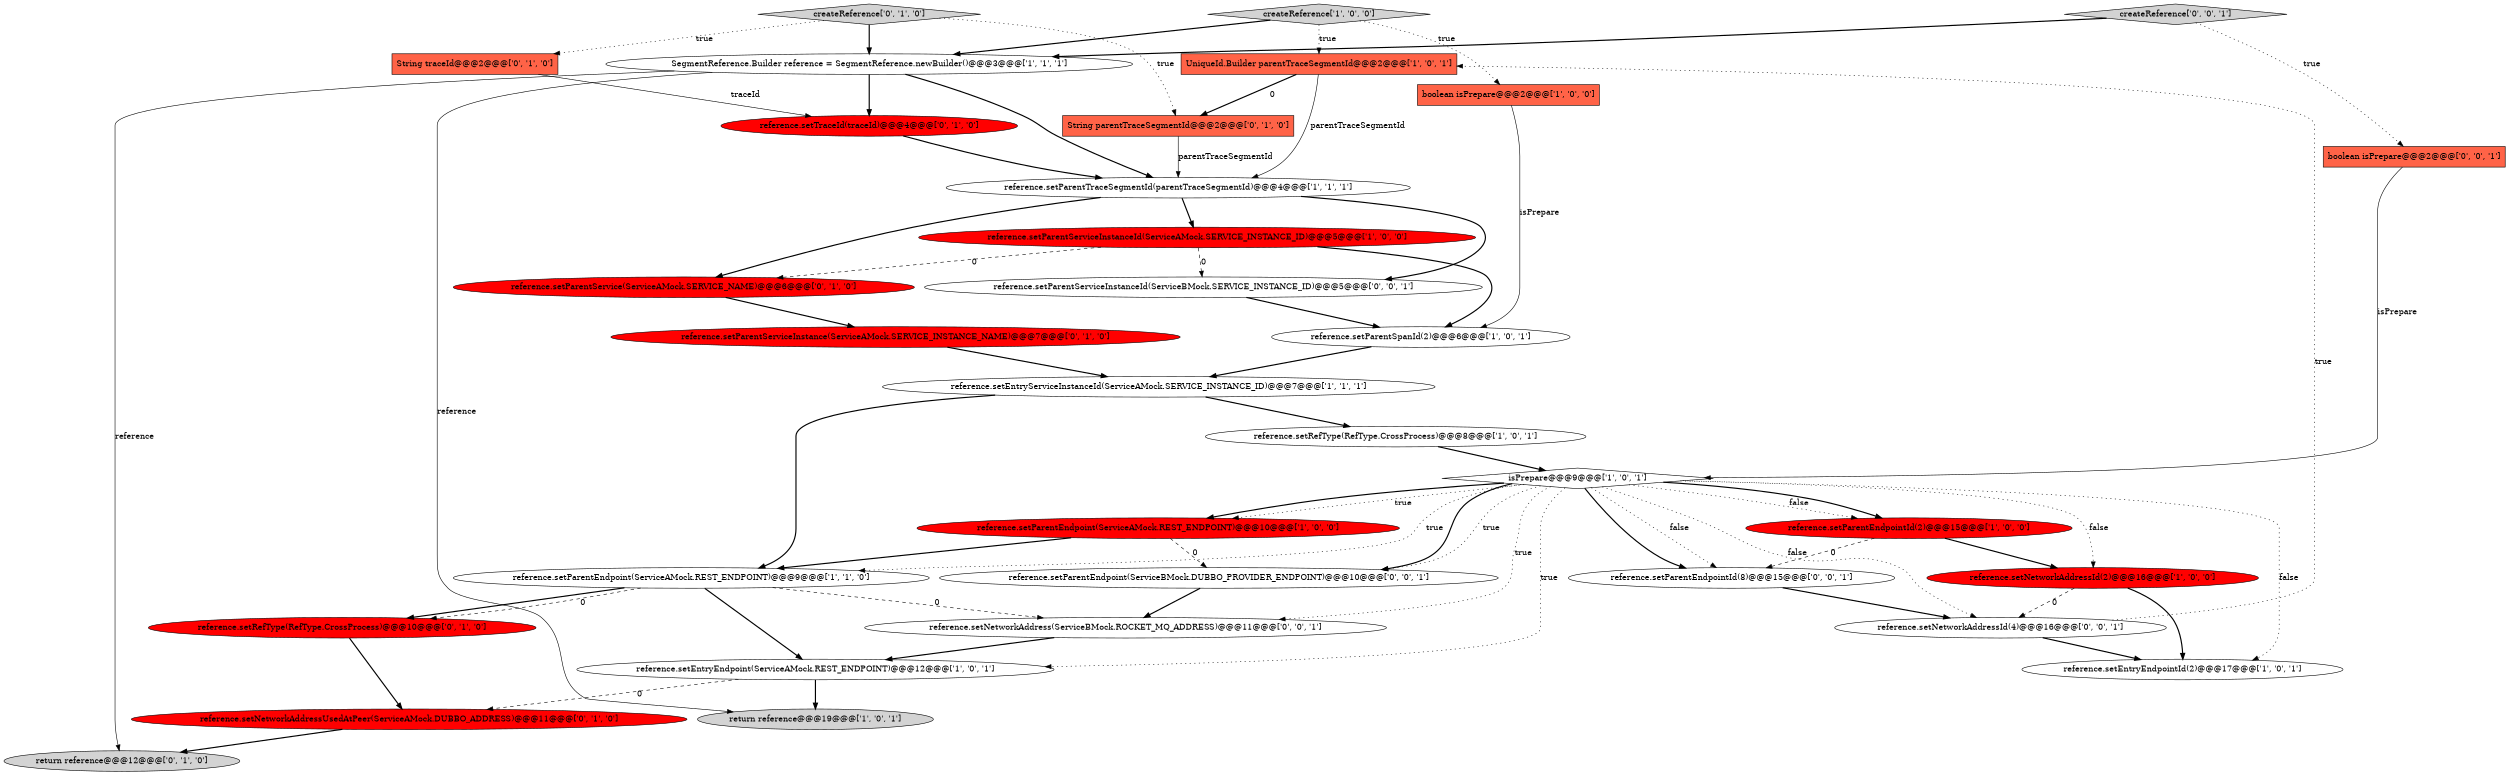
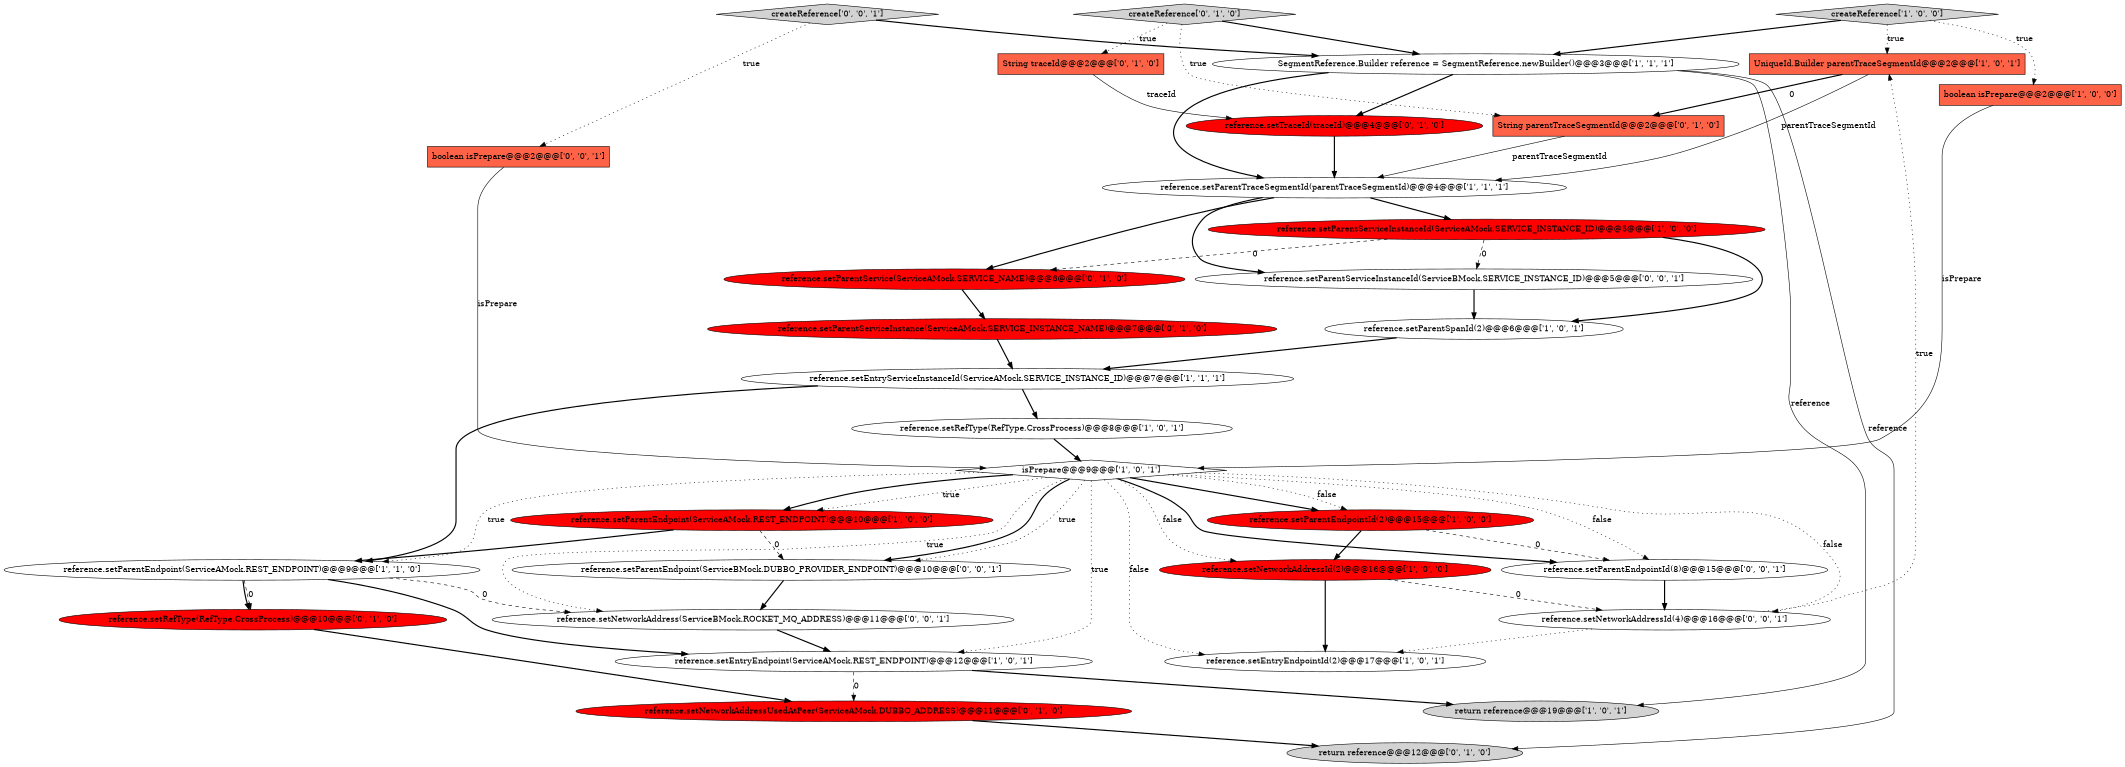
(1520, 223) -> (1734, 453)
(2089, 648) -> (1498, 640)
